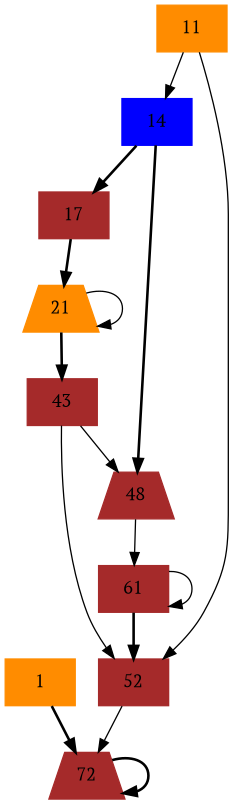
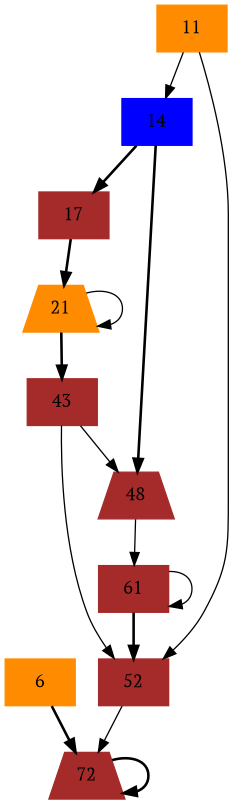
(40, 682) -> (40, 682)
